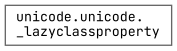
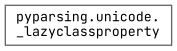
(88, 25) -> (88, 25)
